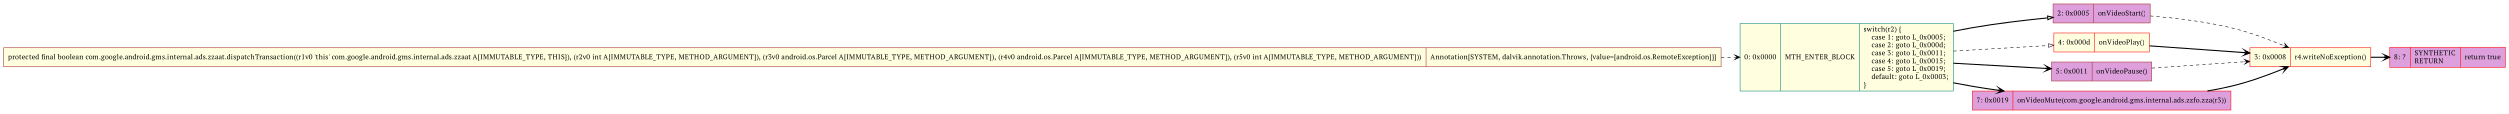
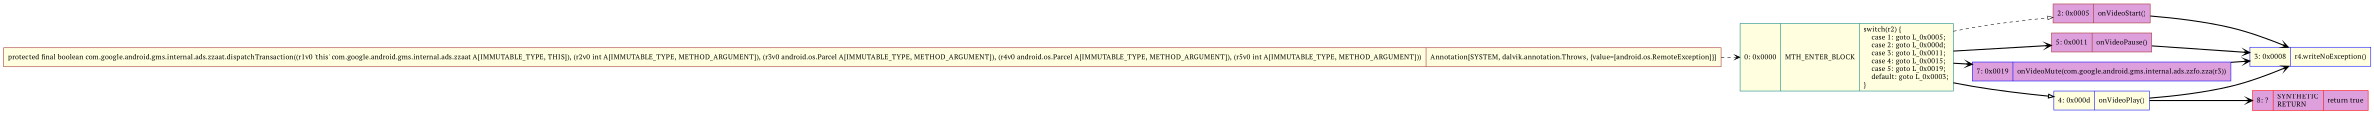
(2000, 23) -> (2000, 23)
(2218, 25) -> (2218, 25)
(2102, 42) -> (2102, 101)
(2001, 48) -> (2001, 91)
(2310, 57) -> (2310, 57)
(2378, 57) -> (2198, 101)
(2198, 65) -> (2198, 49)
(2102, 101) -> (2102, 72)
